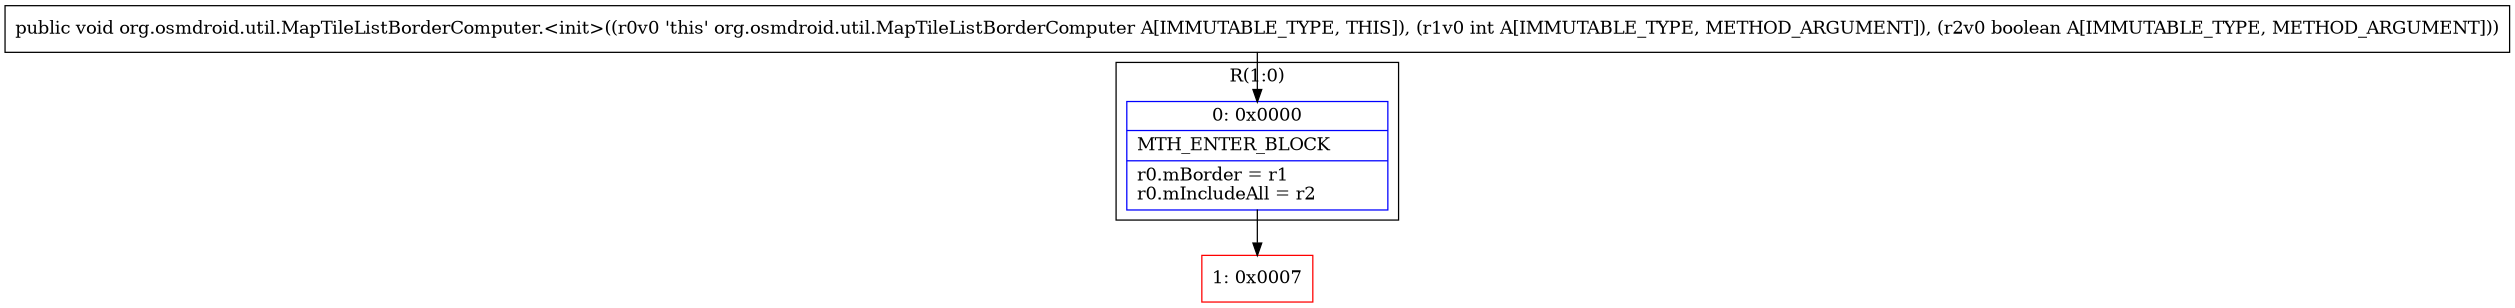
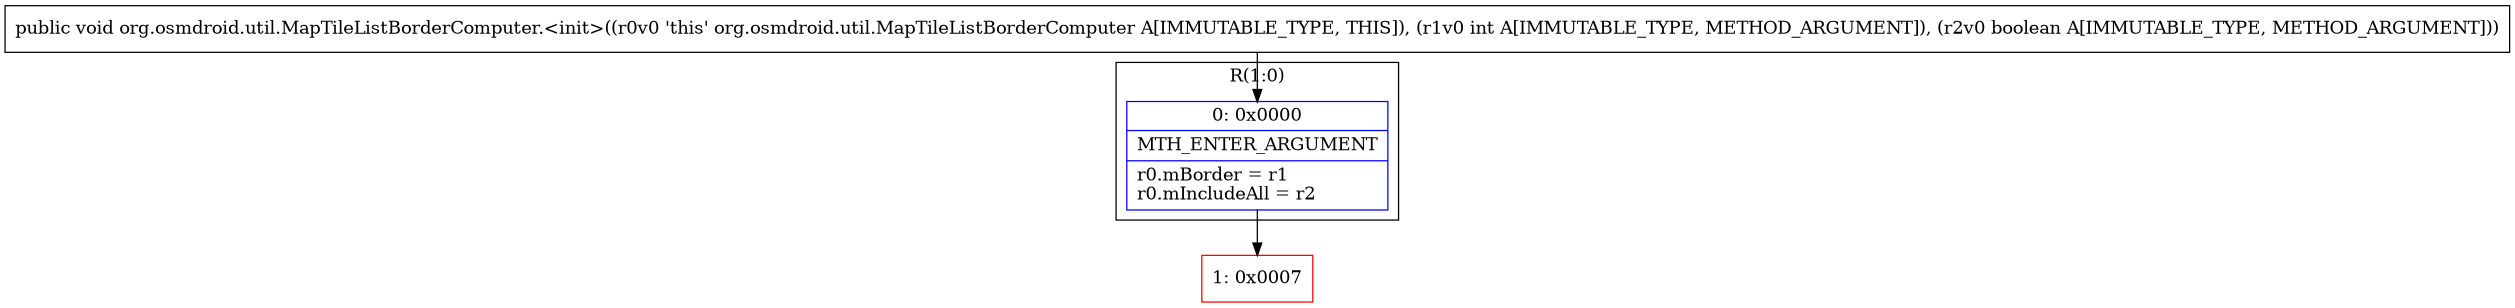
(1234, 145) -> (1257, 145)
